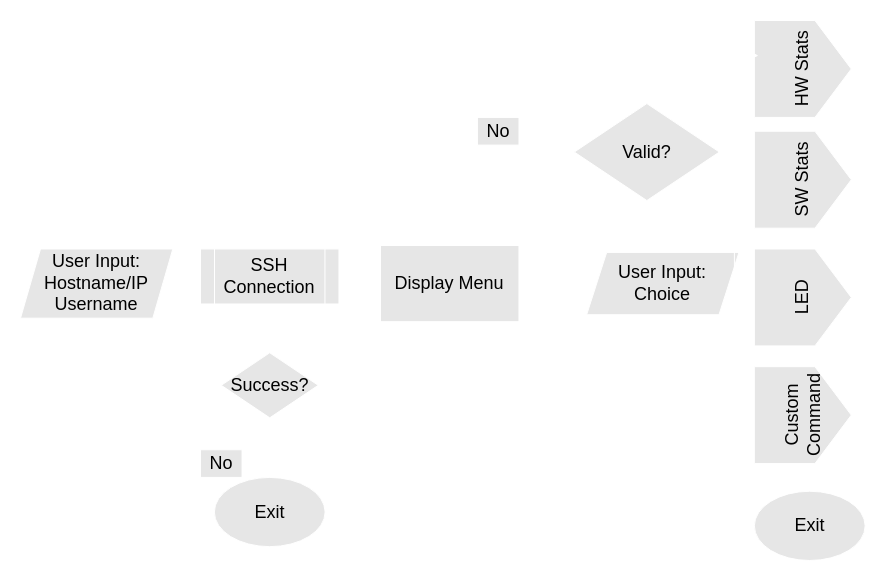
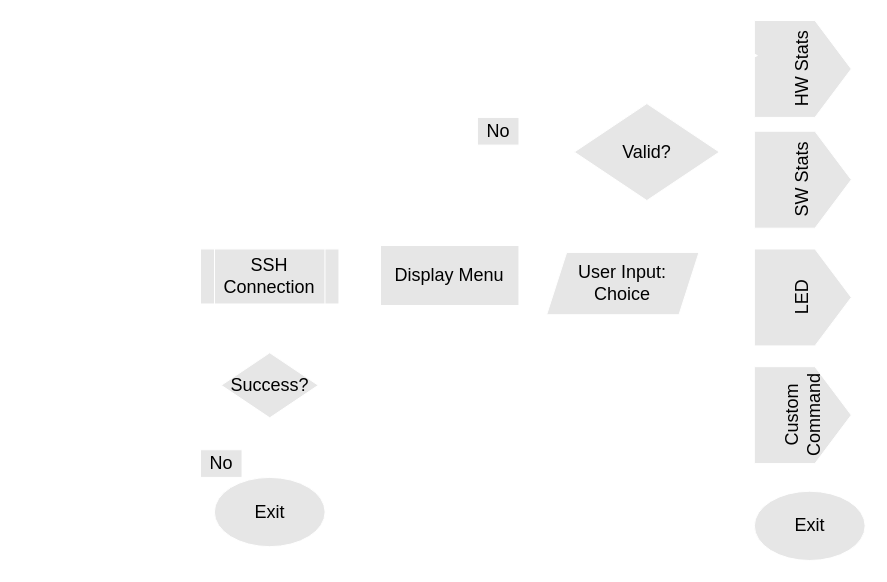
(734, 261) -> (734, 261)
(97, 284) -> none
(163, 284) -> none
(450, 284) -> (450, 276)
(663, 284) -> (623, 284)
